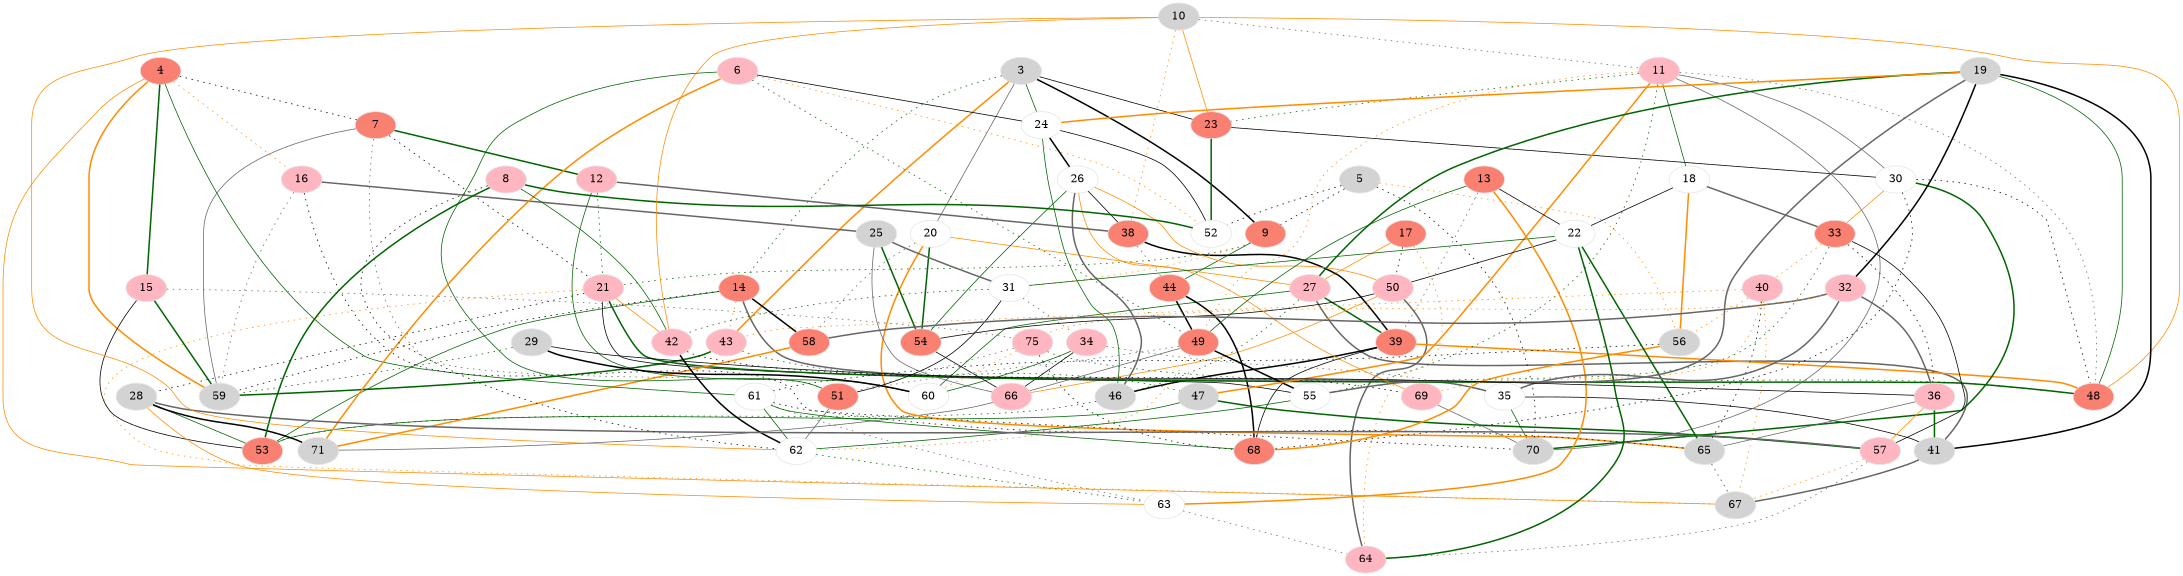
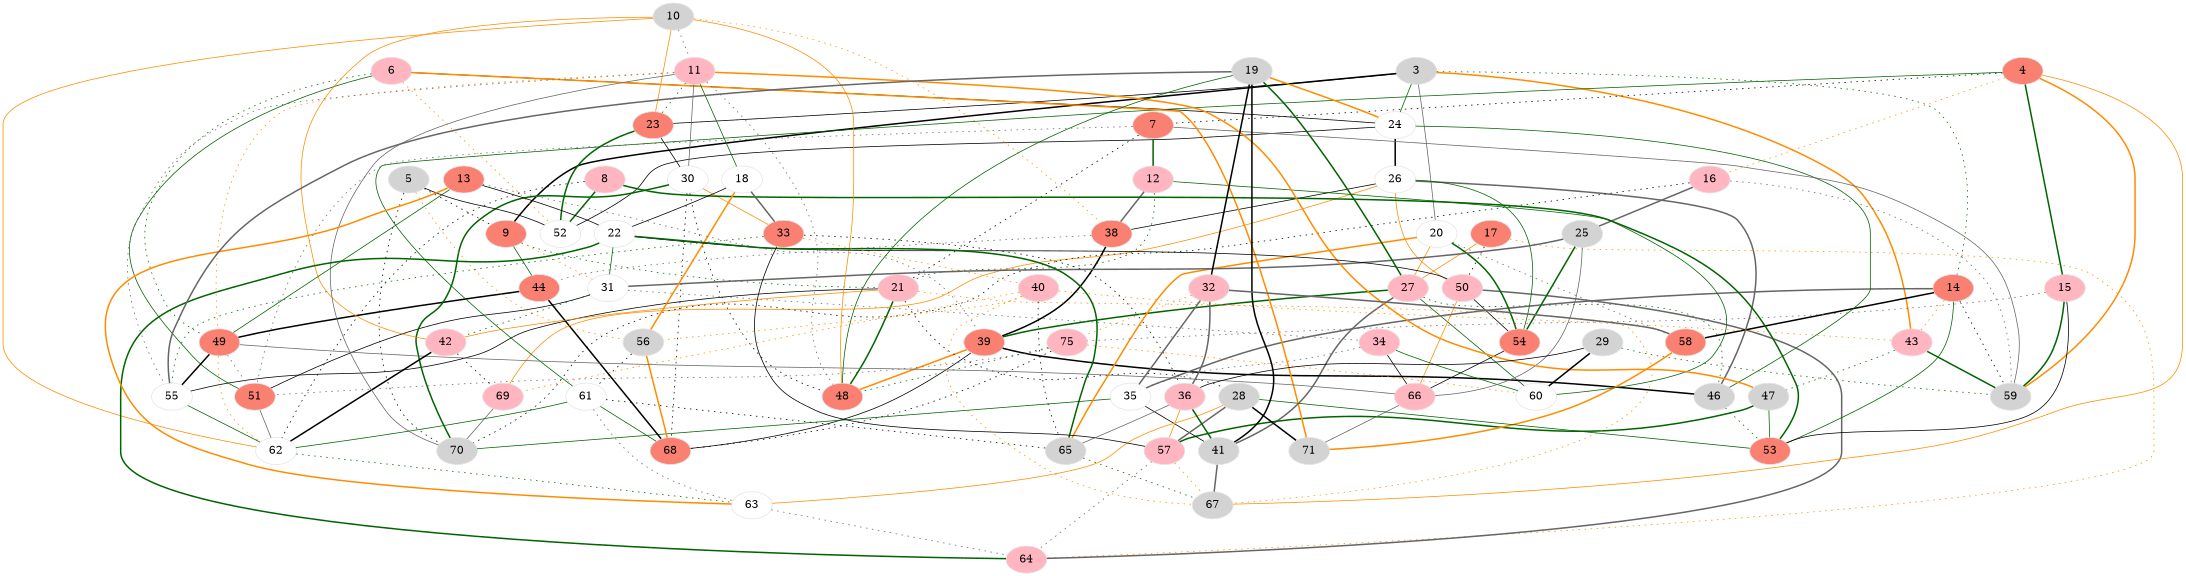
(1284, 204) -> (475, 204)
(608, 252) -> none
(1562, 290) -> (259, 110)
